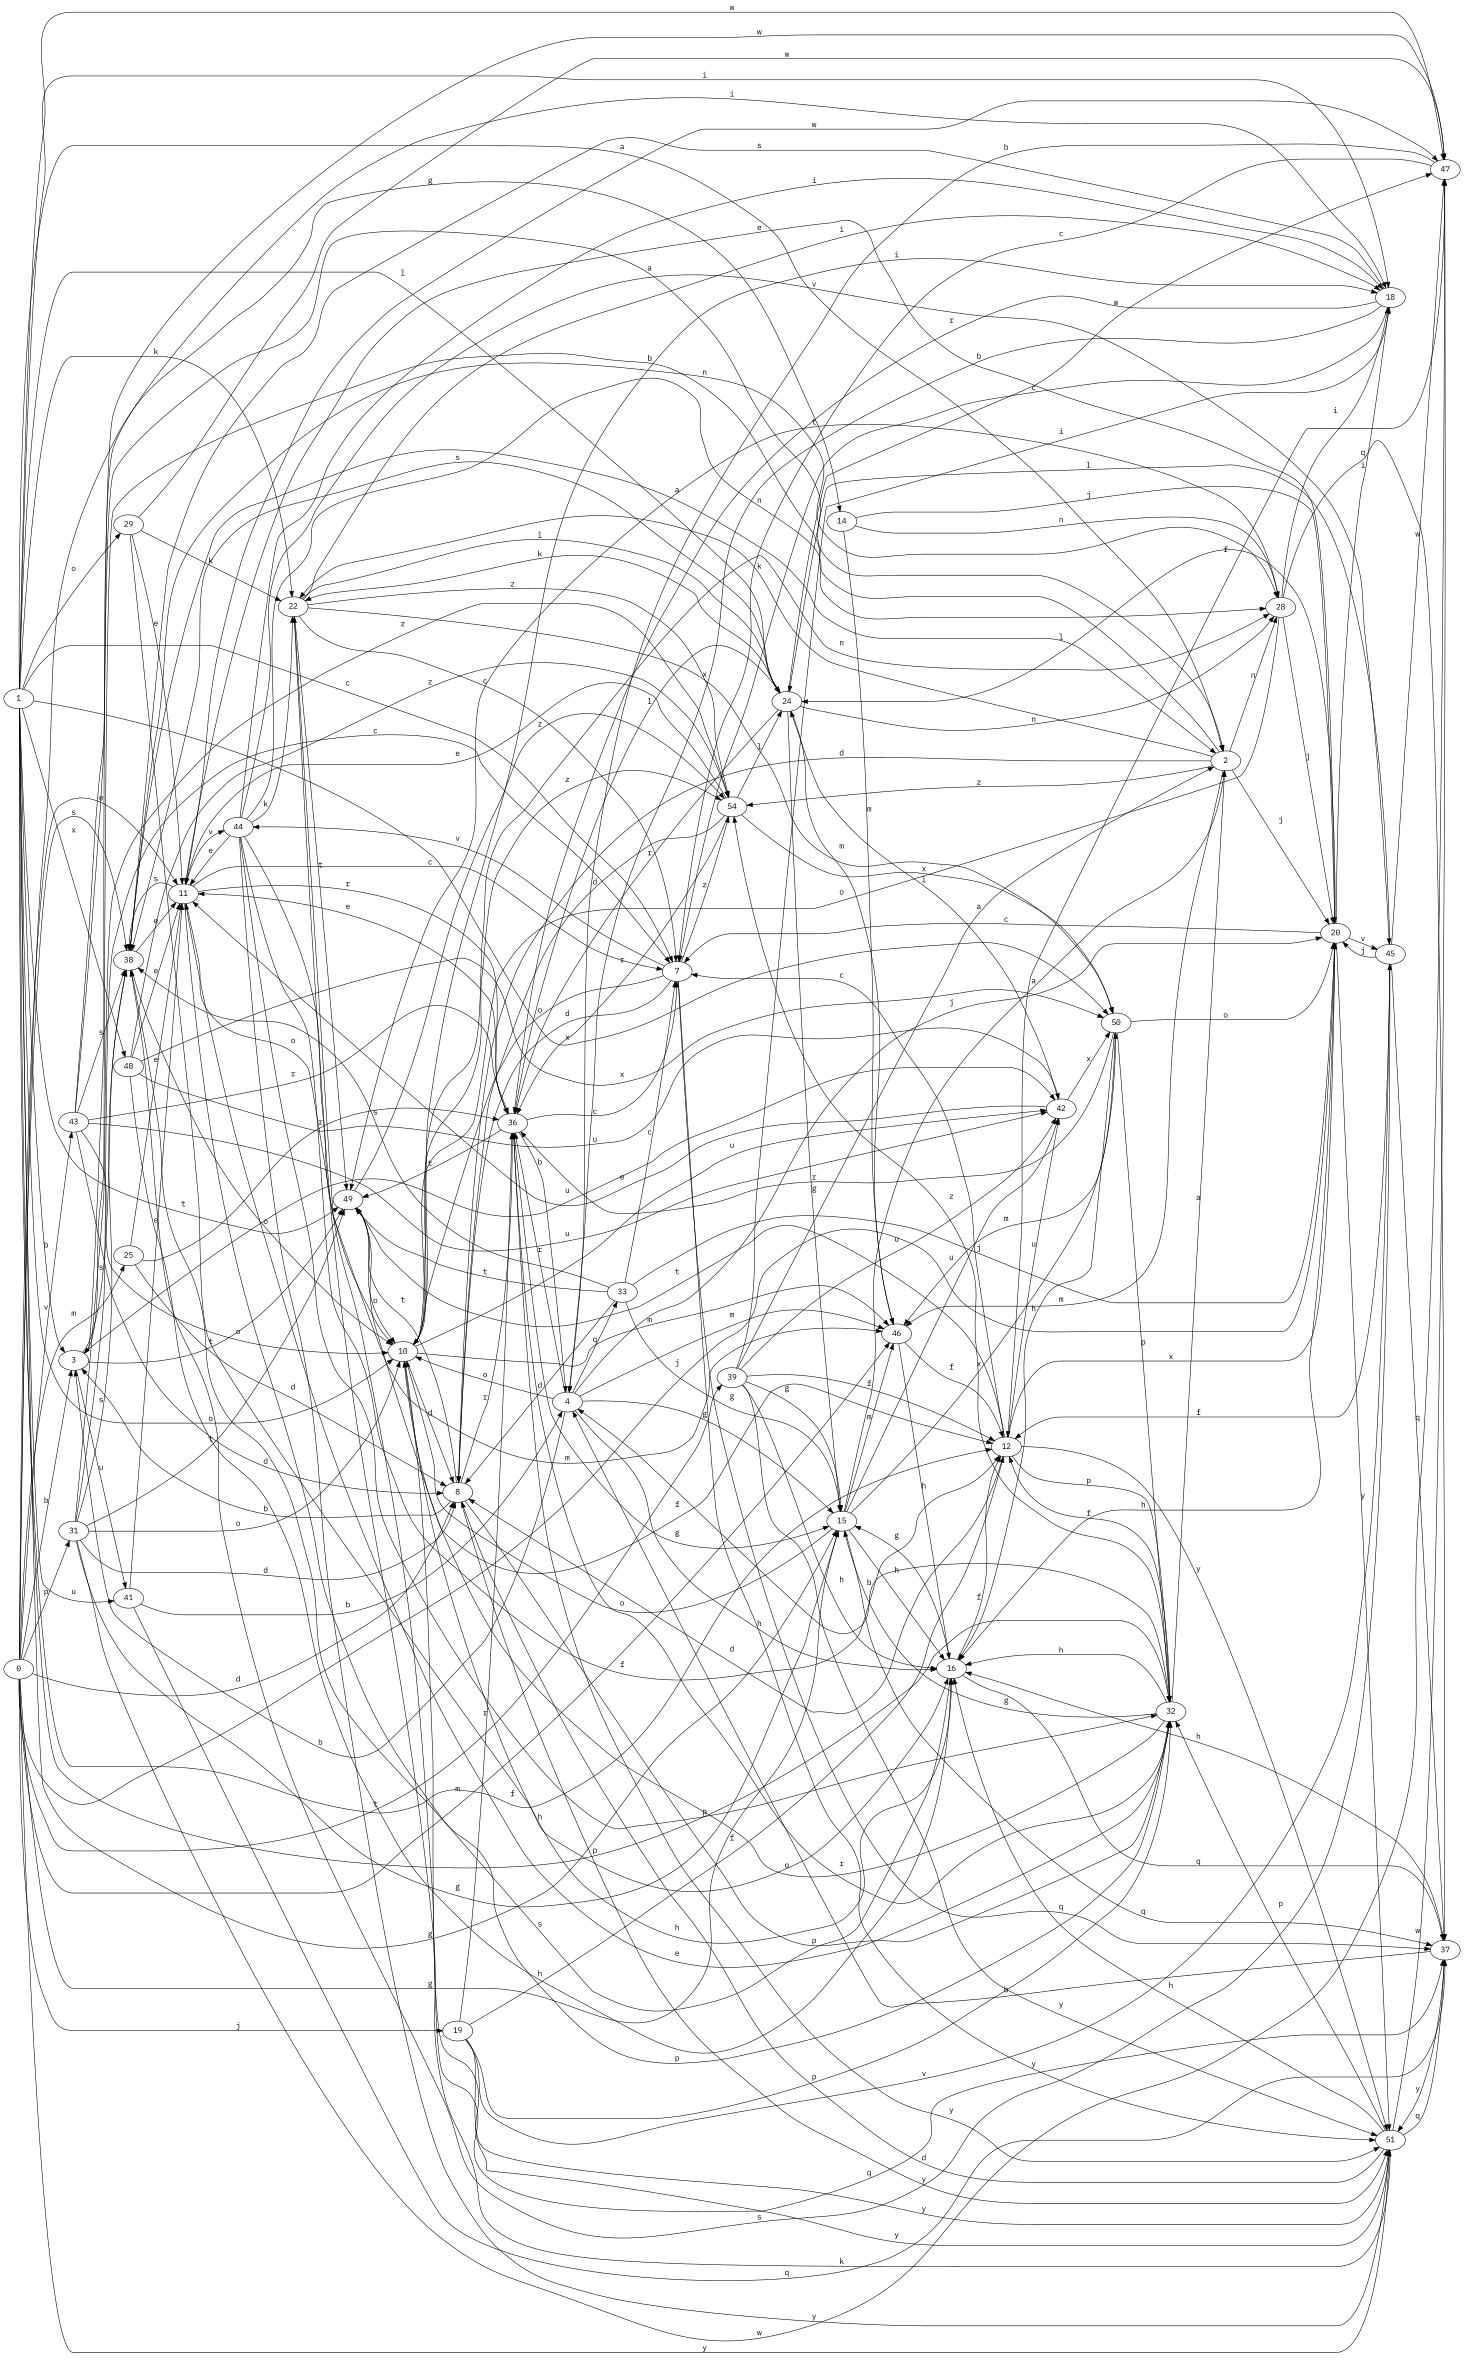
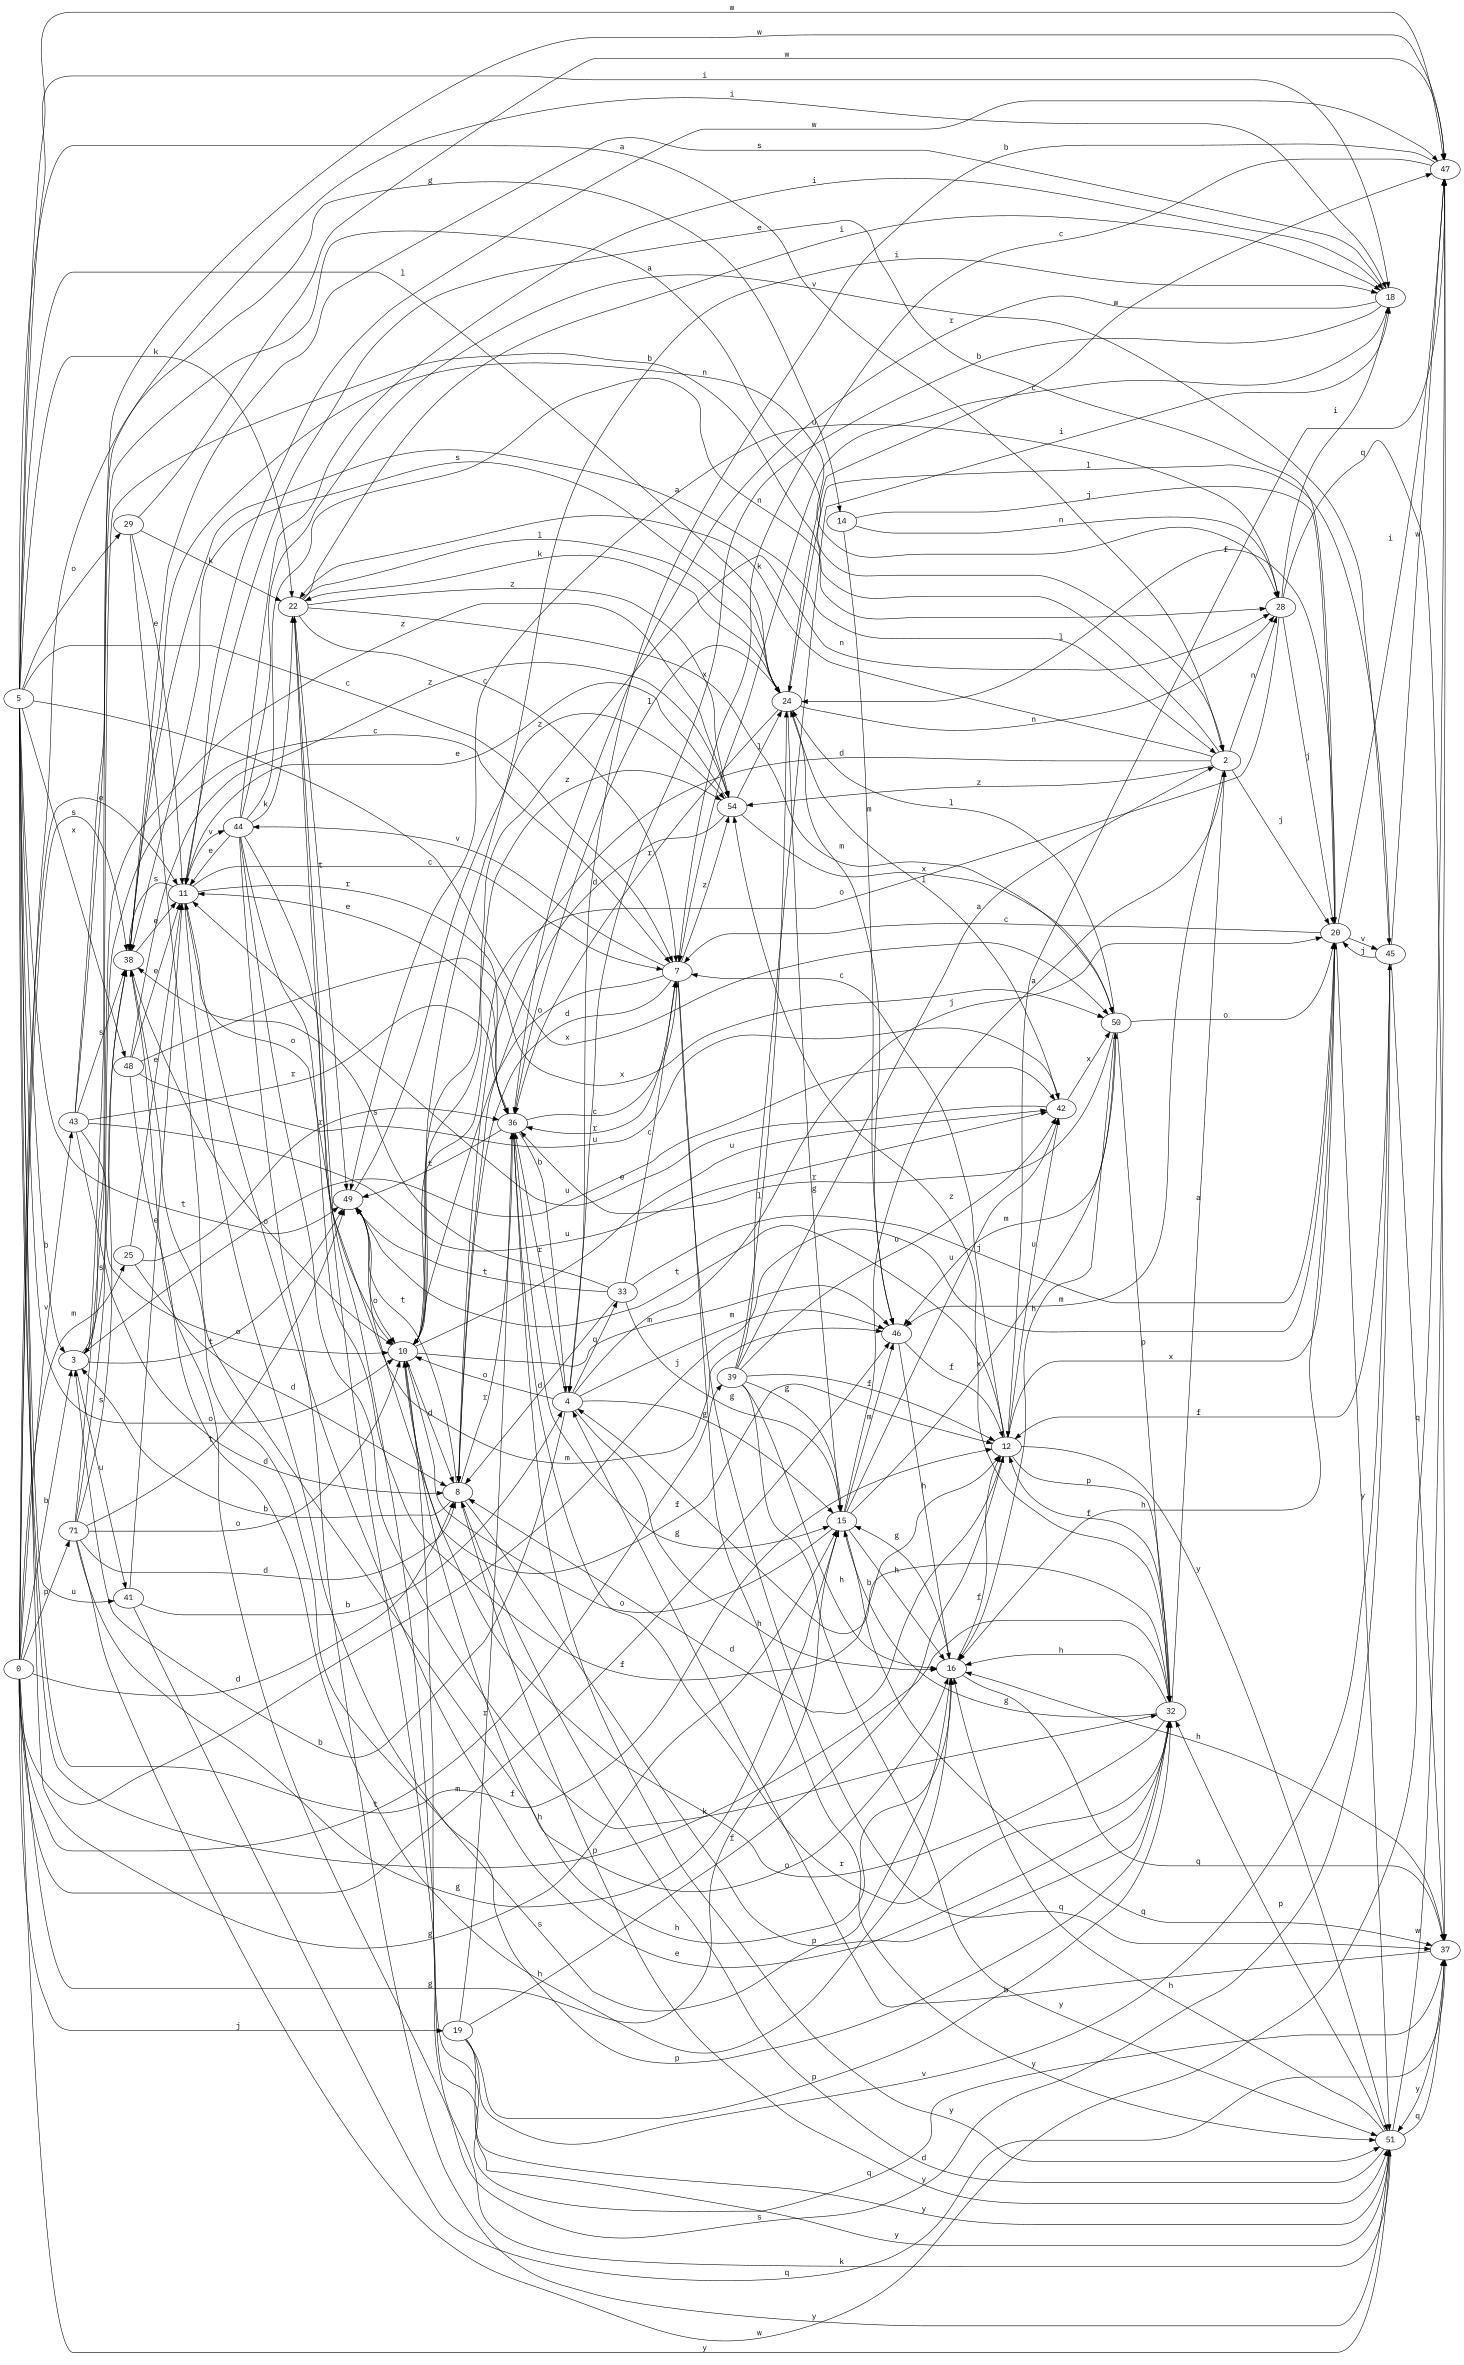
(814, 423) -> (814, 423)
(1348, 617) -> (1403, 556)
(19, 699) -> (19, 699)
none -> (998, 818)
(633, 970) -> (647, 1104)
none -> (775, 1044)
(74, 1531) -> (74, 1531)
(705, 1812) -> (705, 1812)
